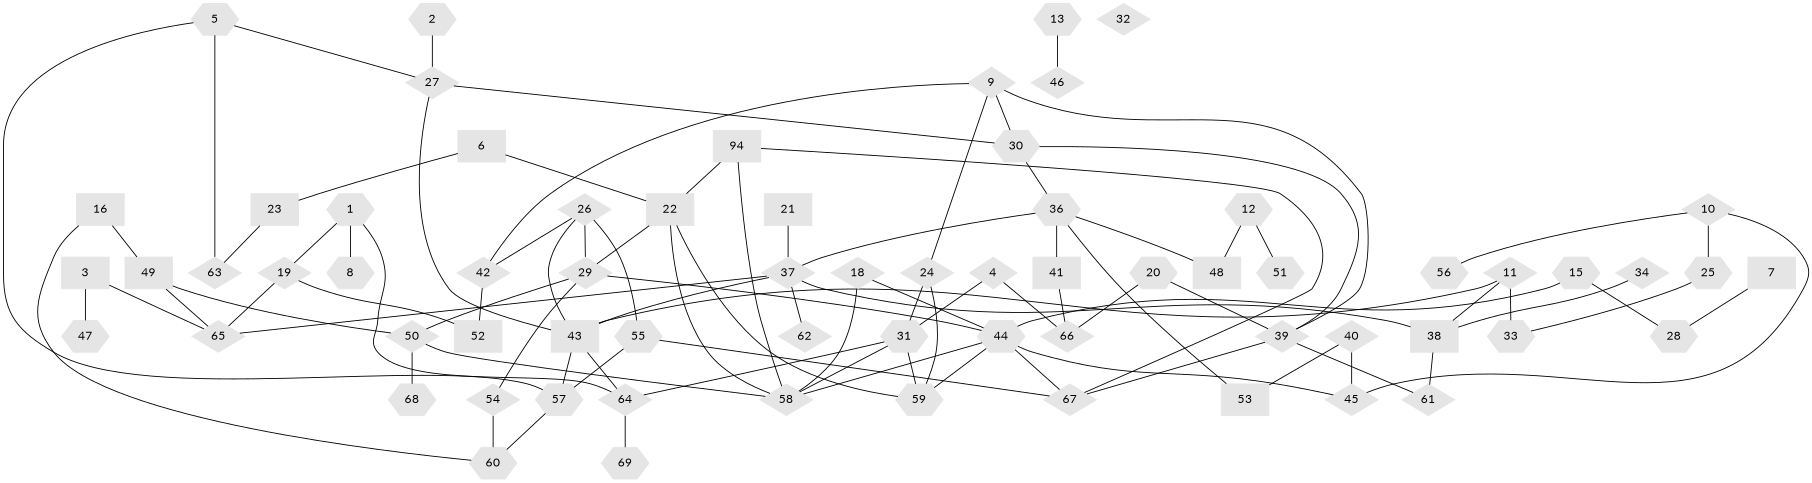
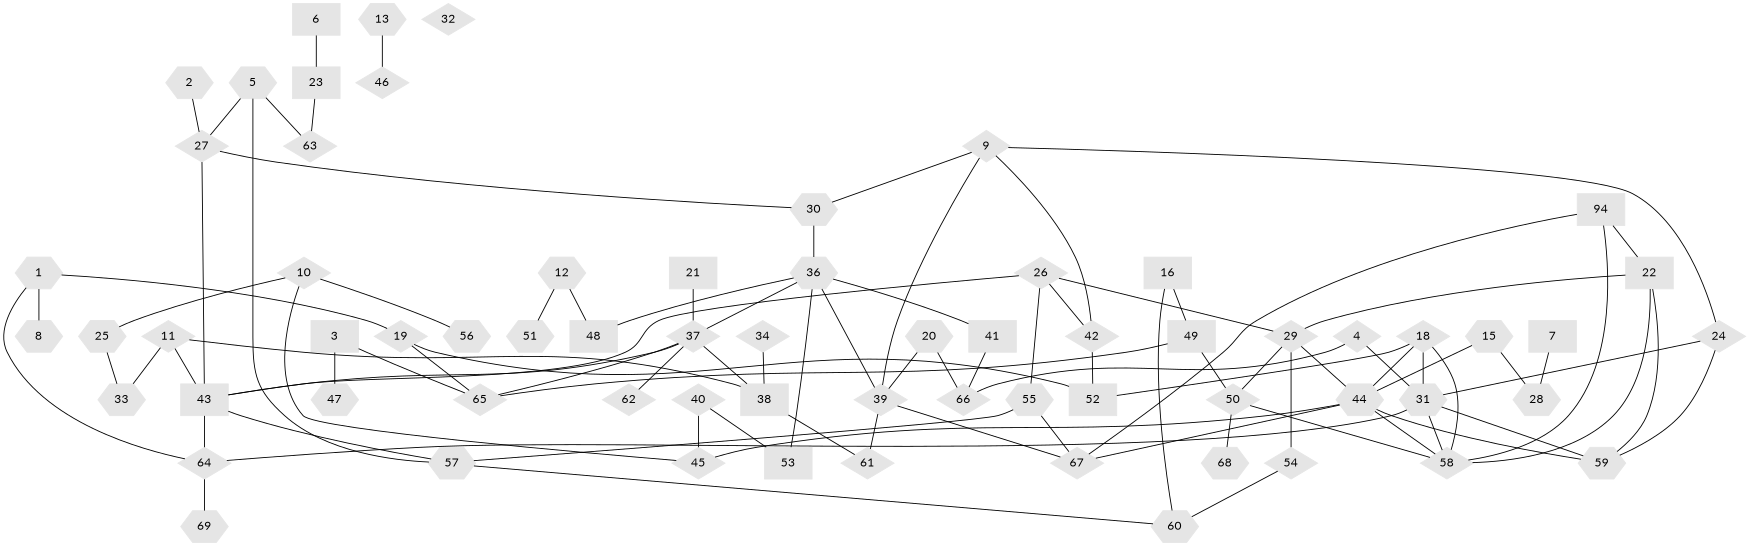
(1275, 165) -> (848, 338)
(569, 176) -> none
none -> (1423, 363)
none -> (1264, 374)
